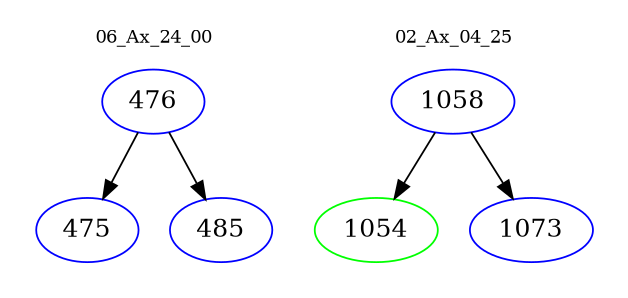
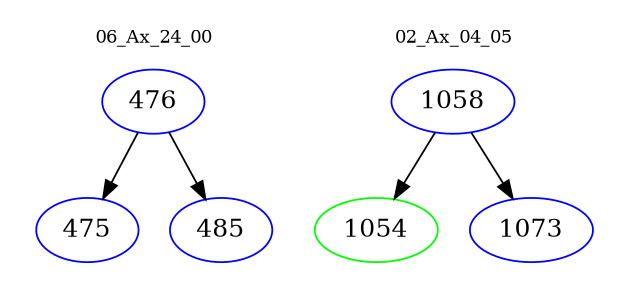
(454, 38) -> (454, 38)
